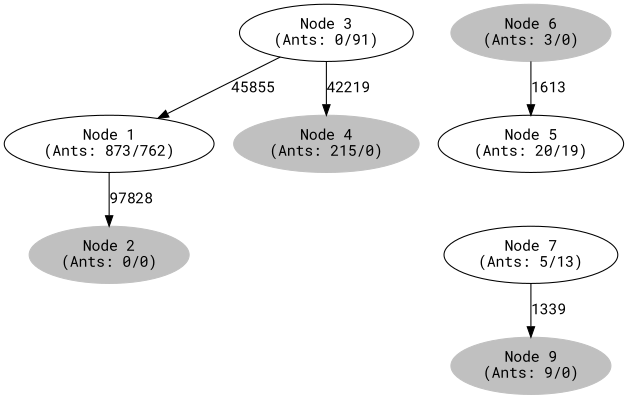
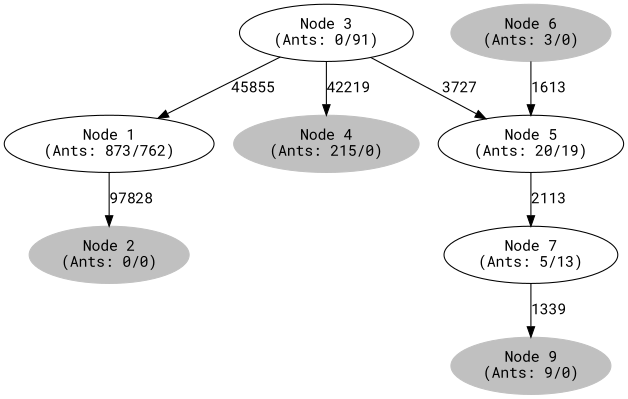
none -> (424, 86)
none -> (531, 194)
